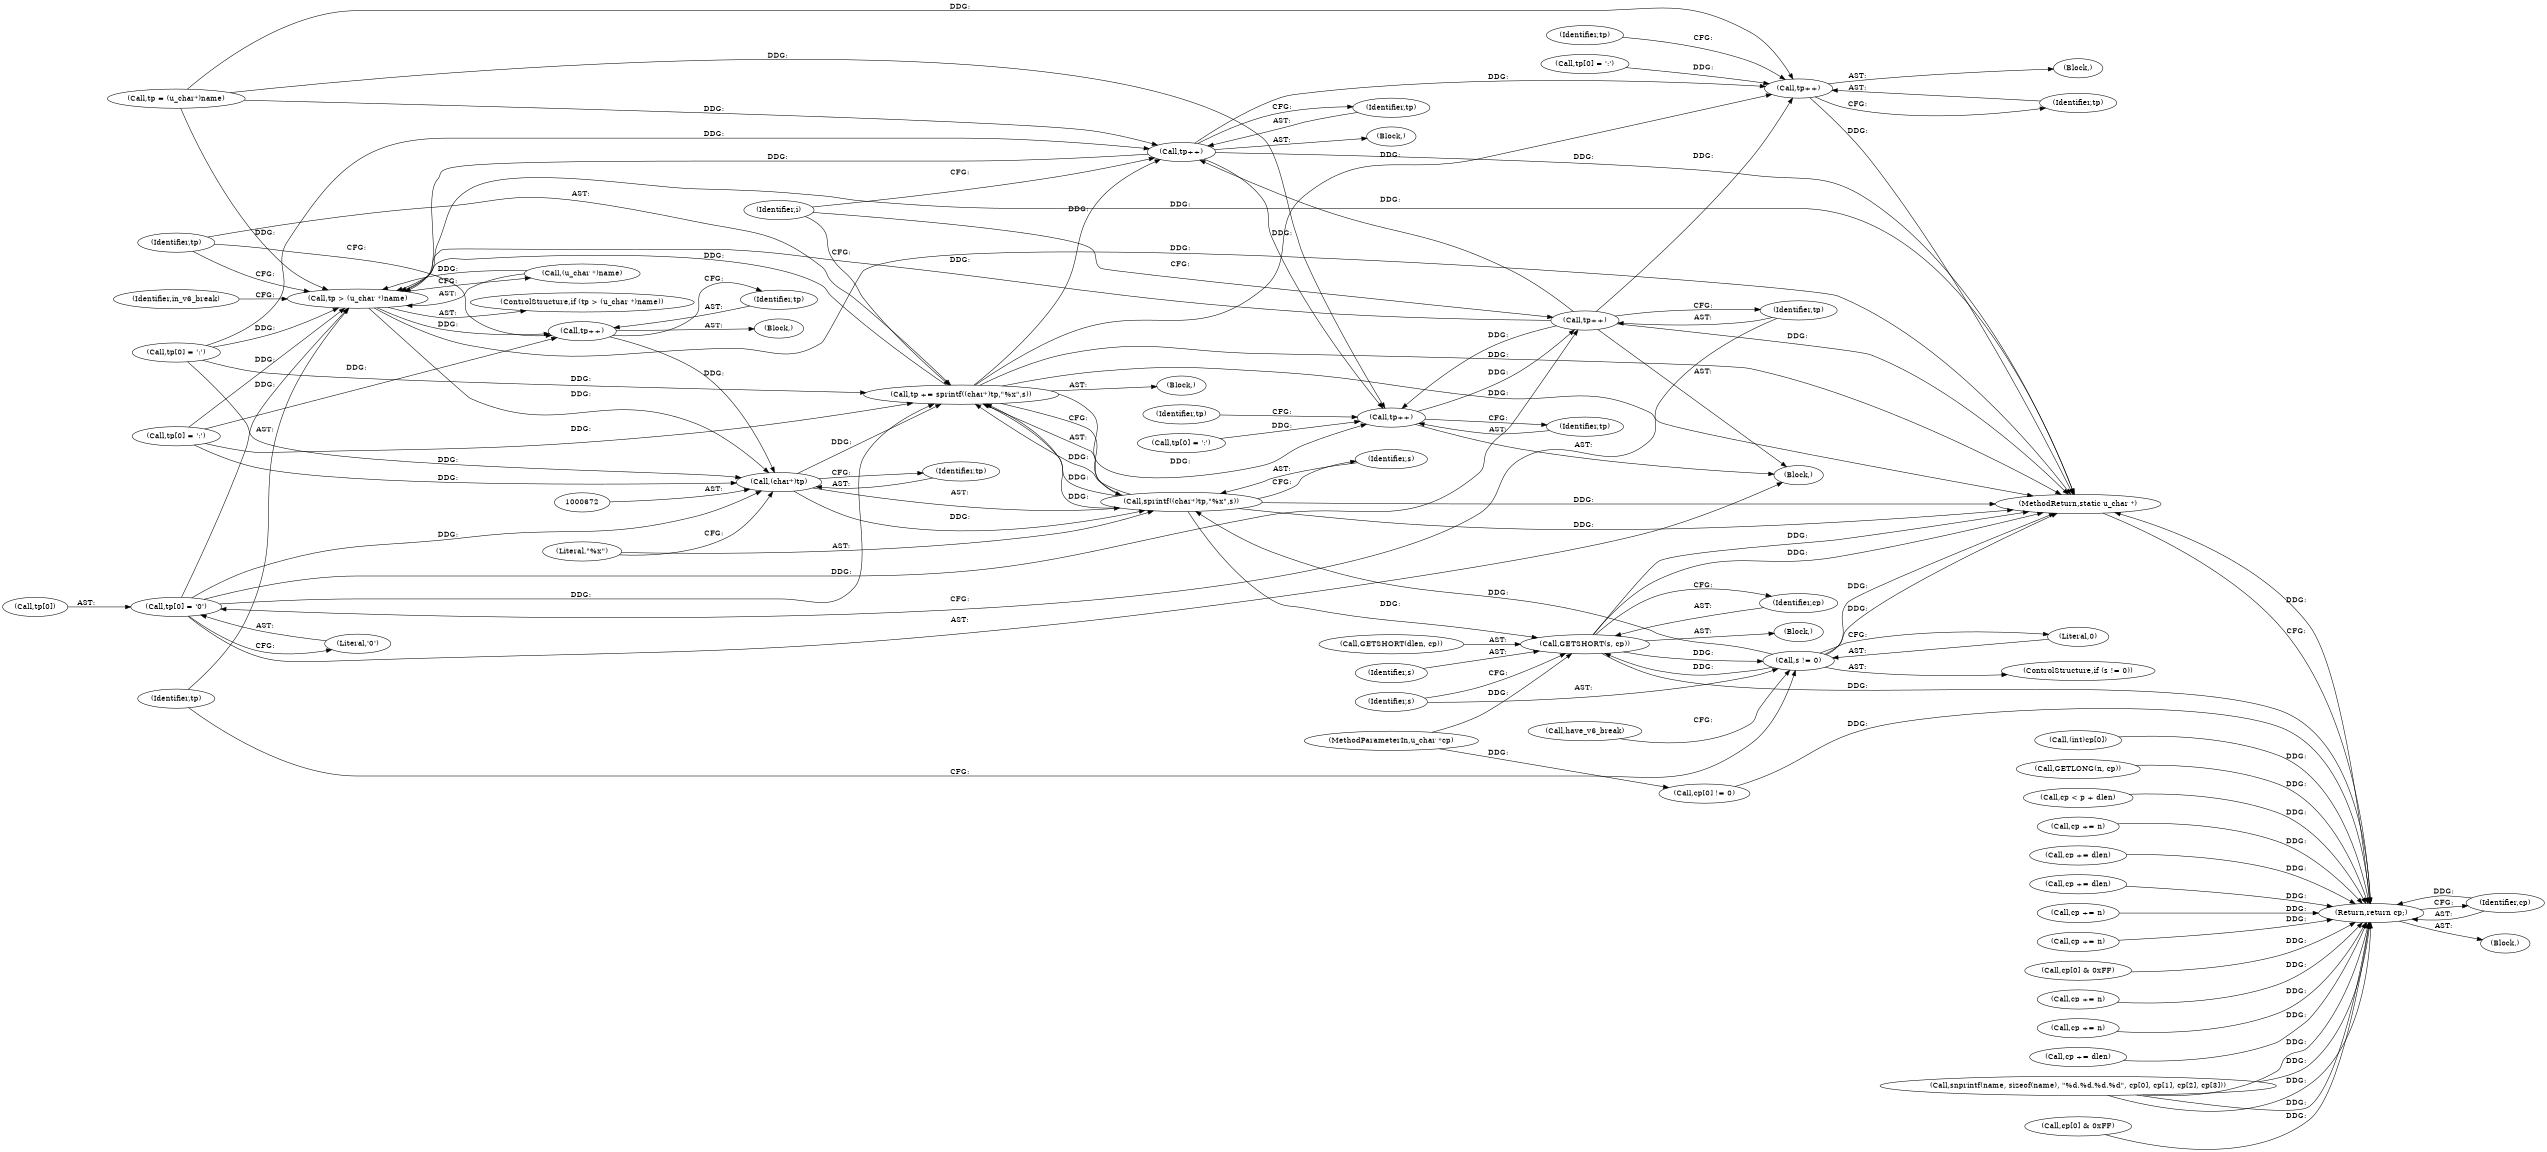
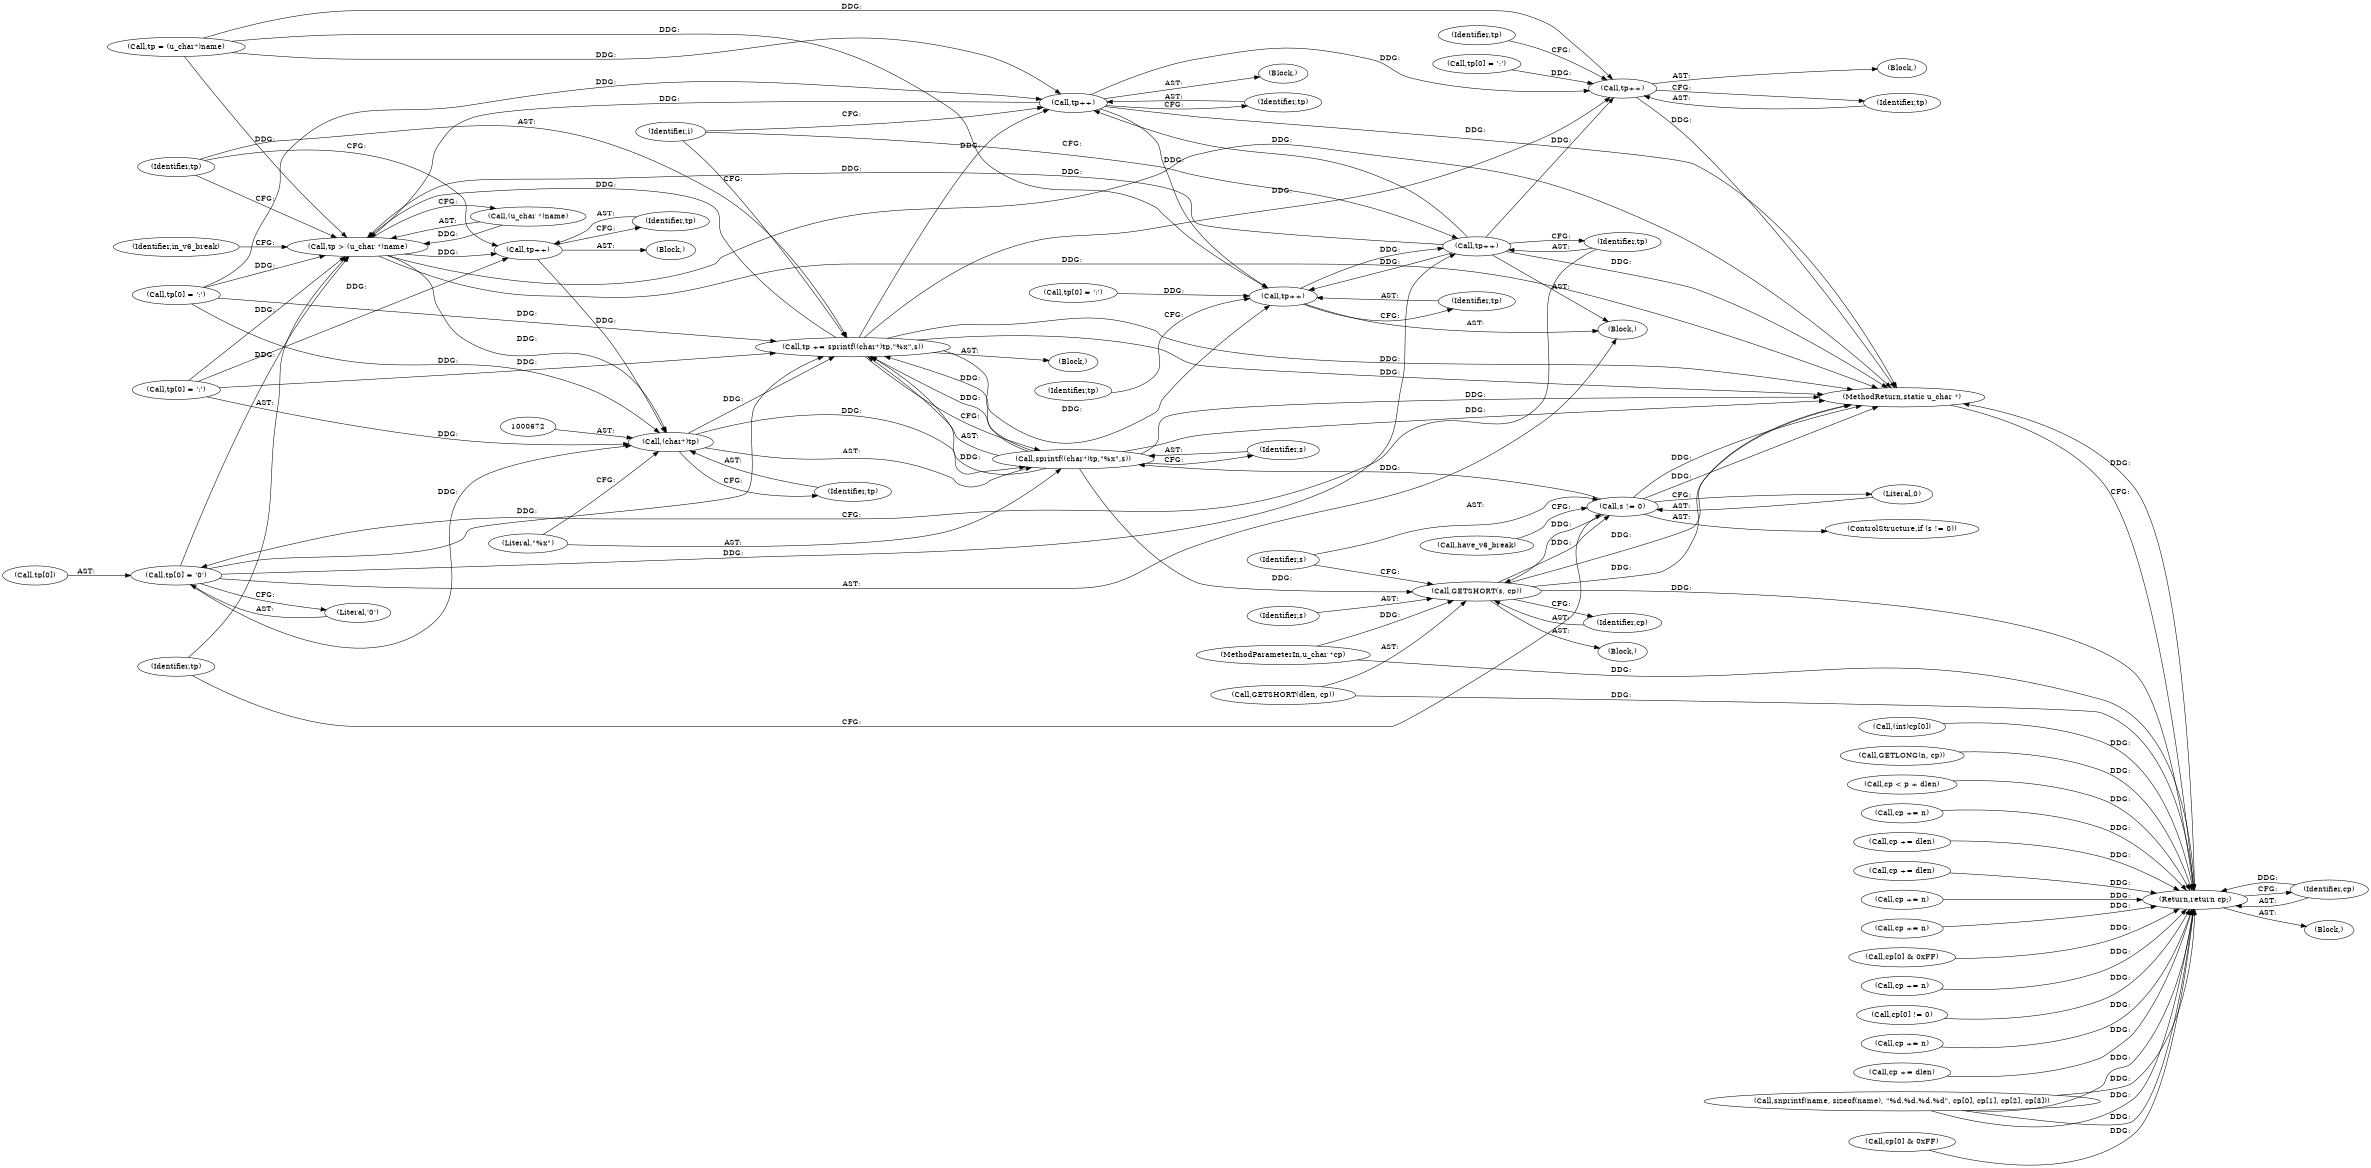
(582, 302) -> none
none -> (1831, 704)
(1551, 768) -> (1840, 669)
